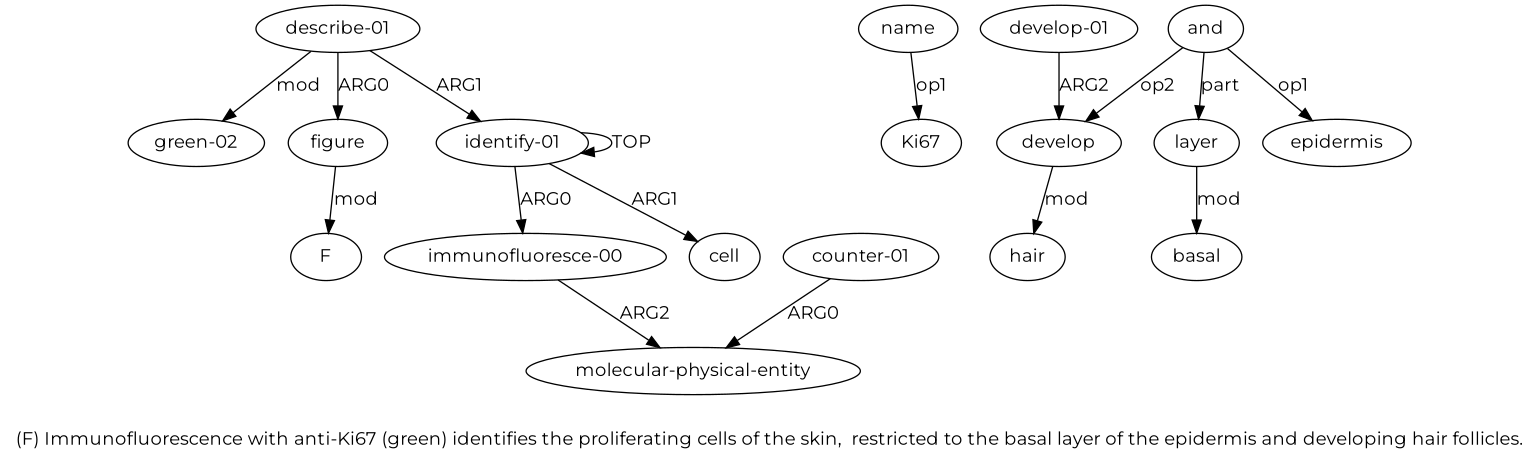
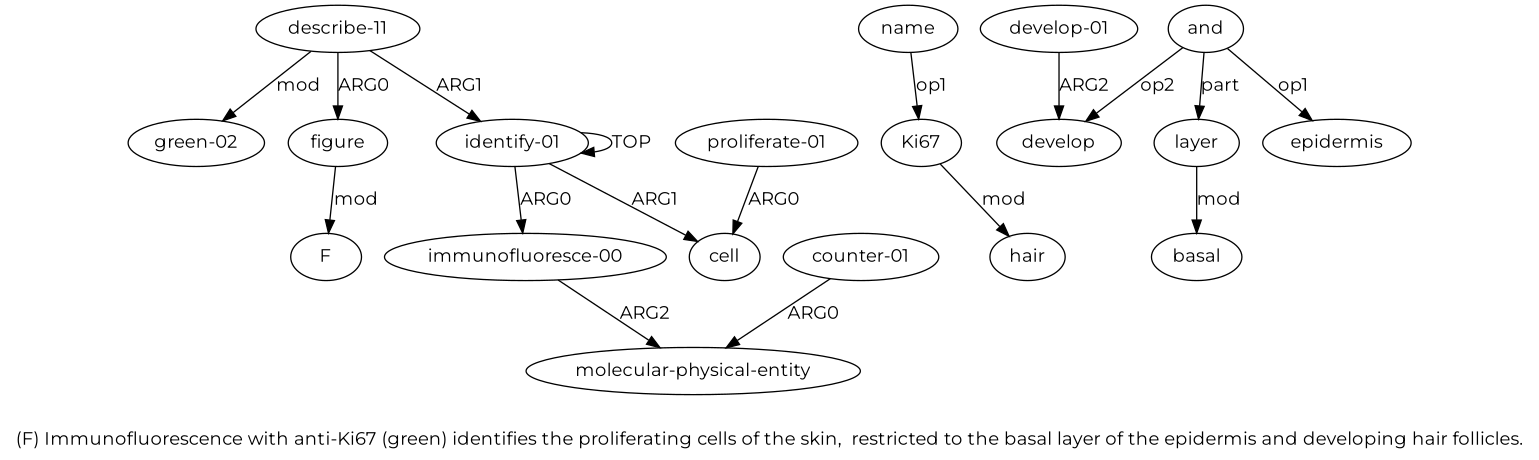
(338, 29) -> (338, 29)
none -> (767, 143)
(1045, 194) -> (970, 195)
